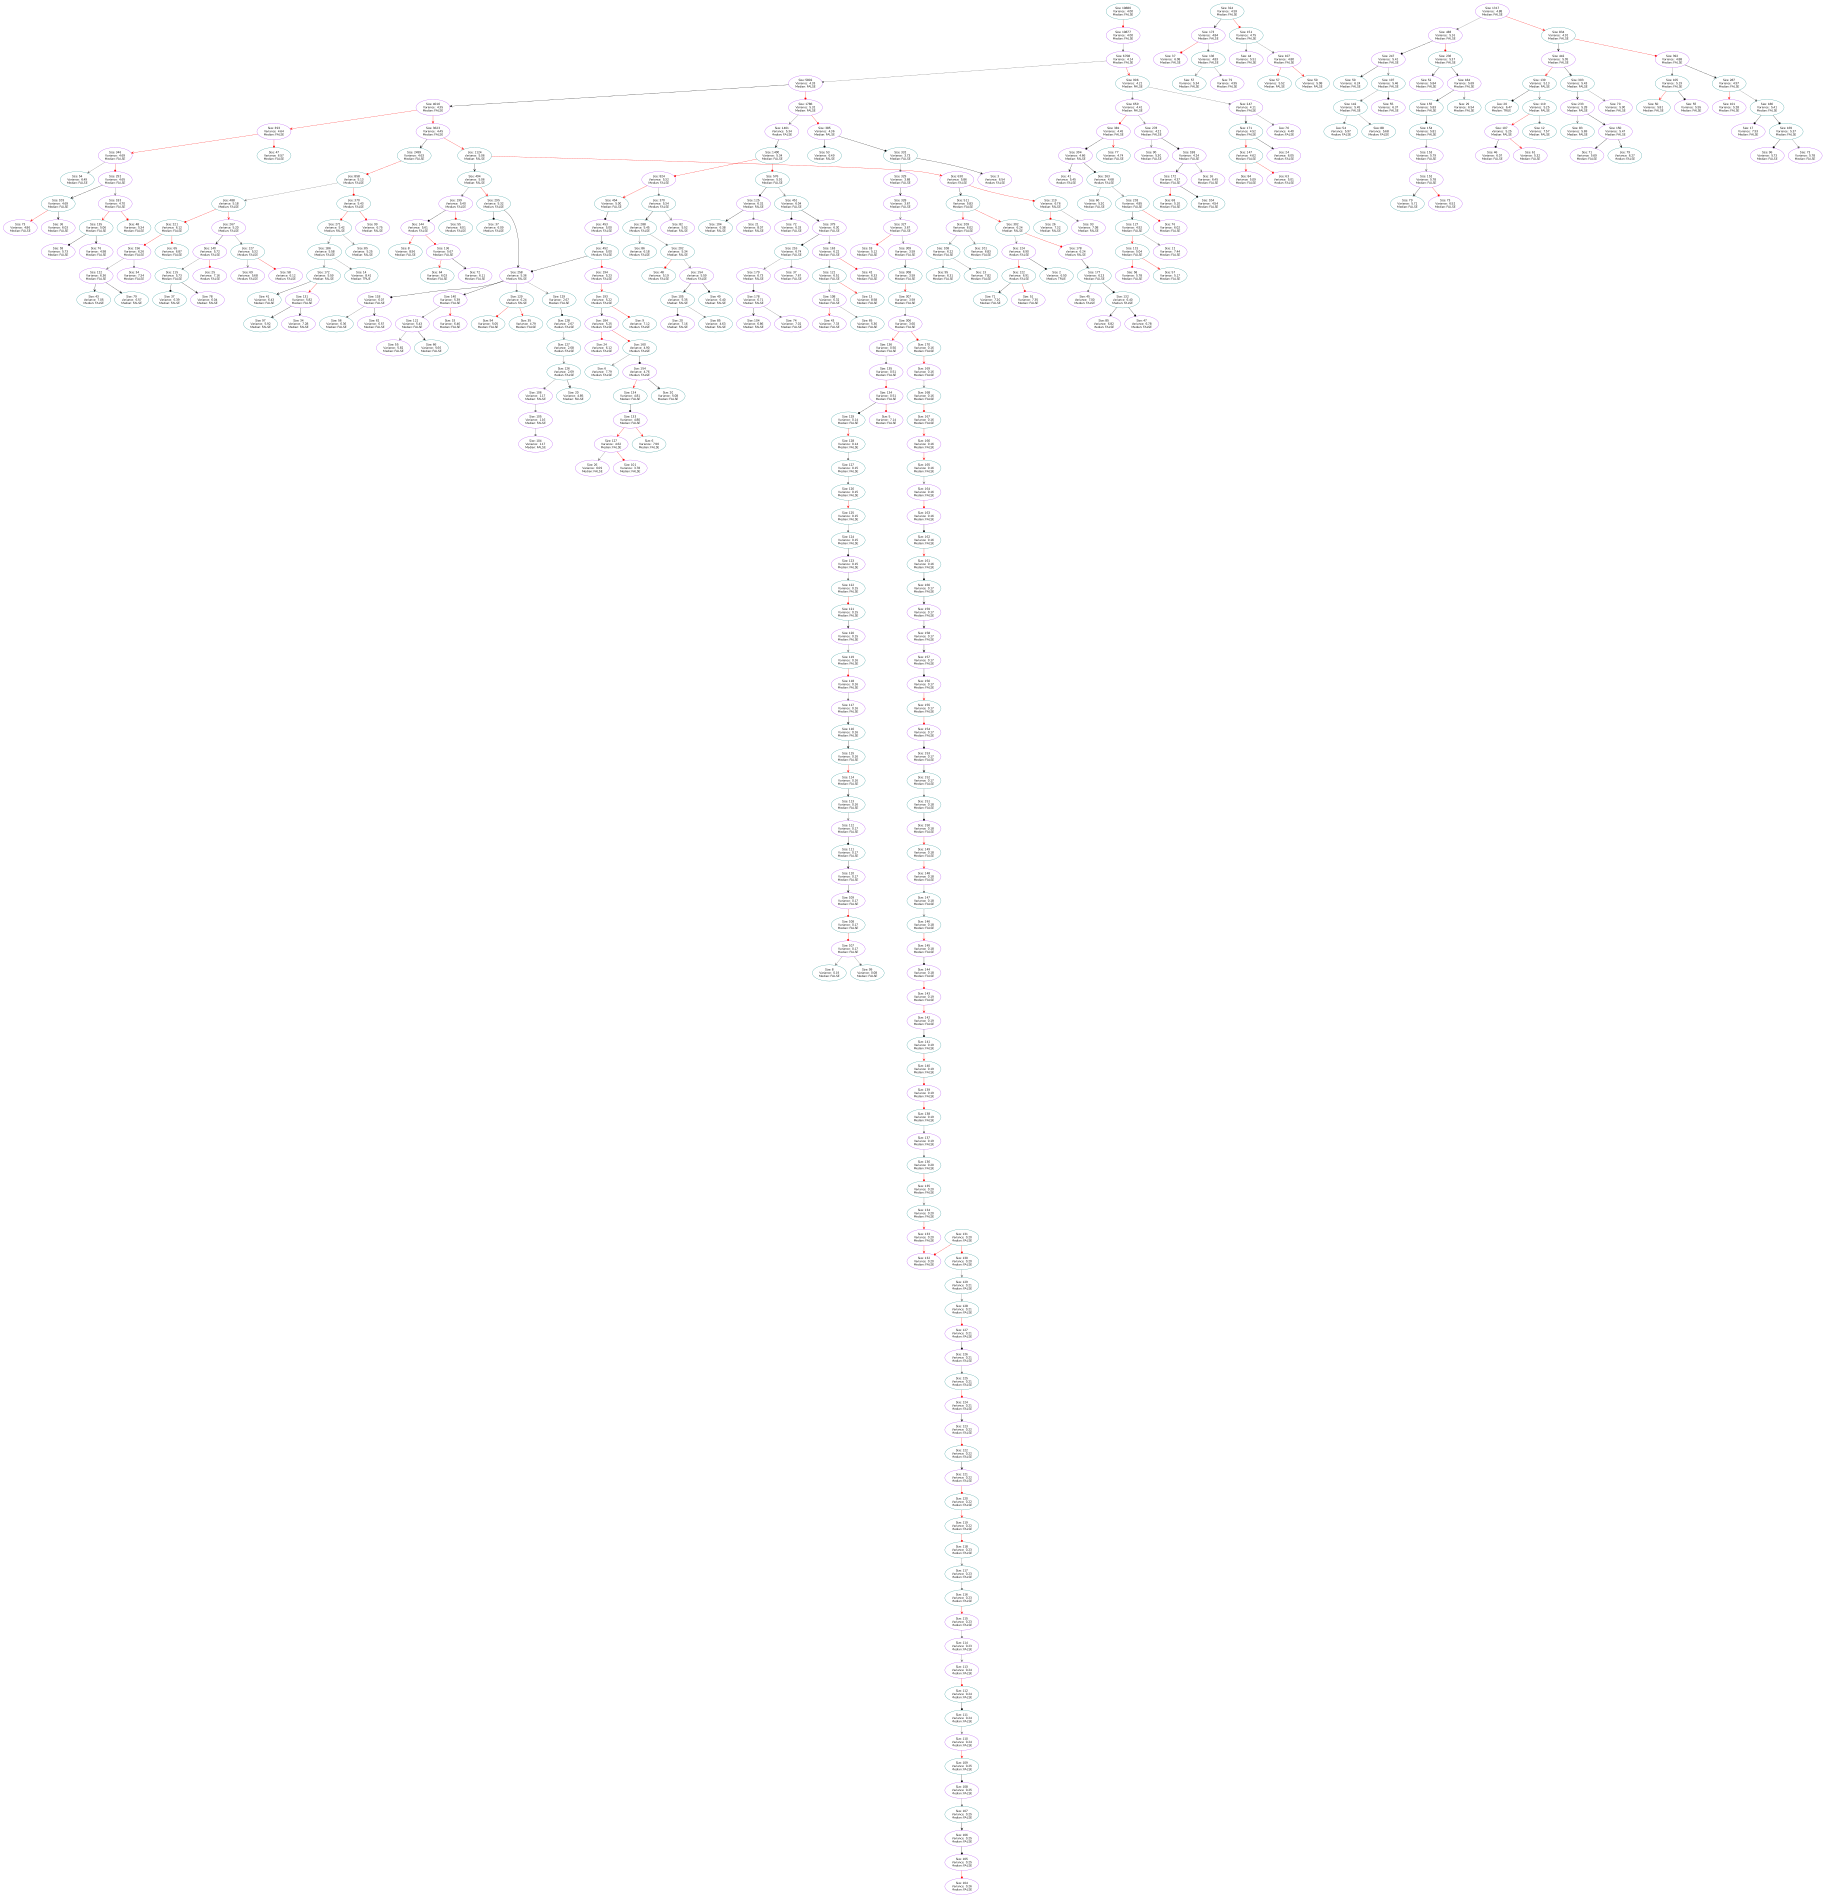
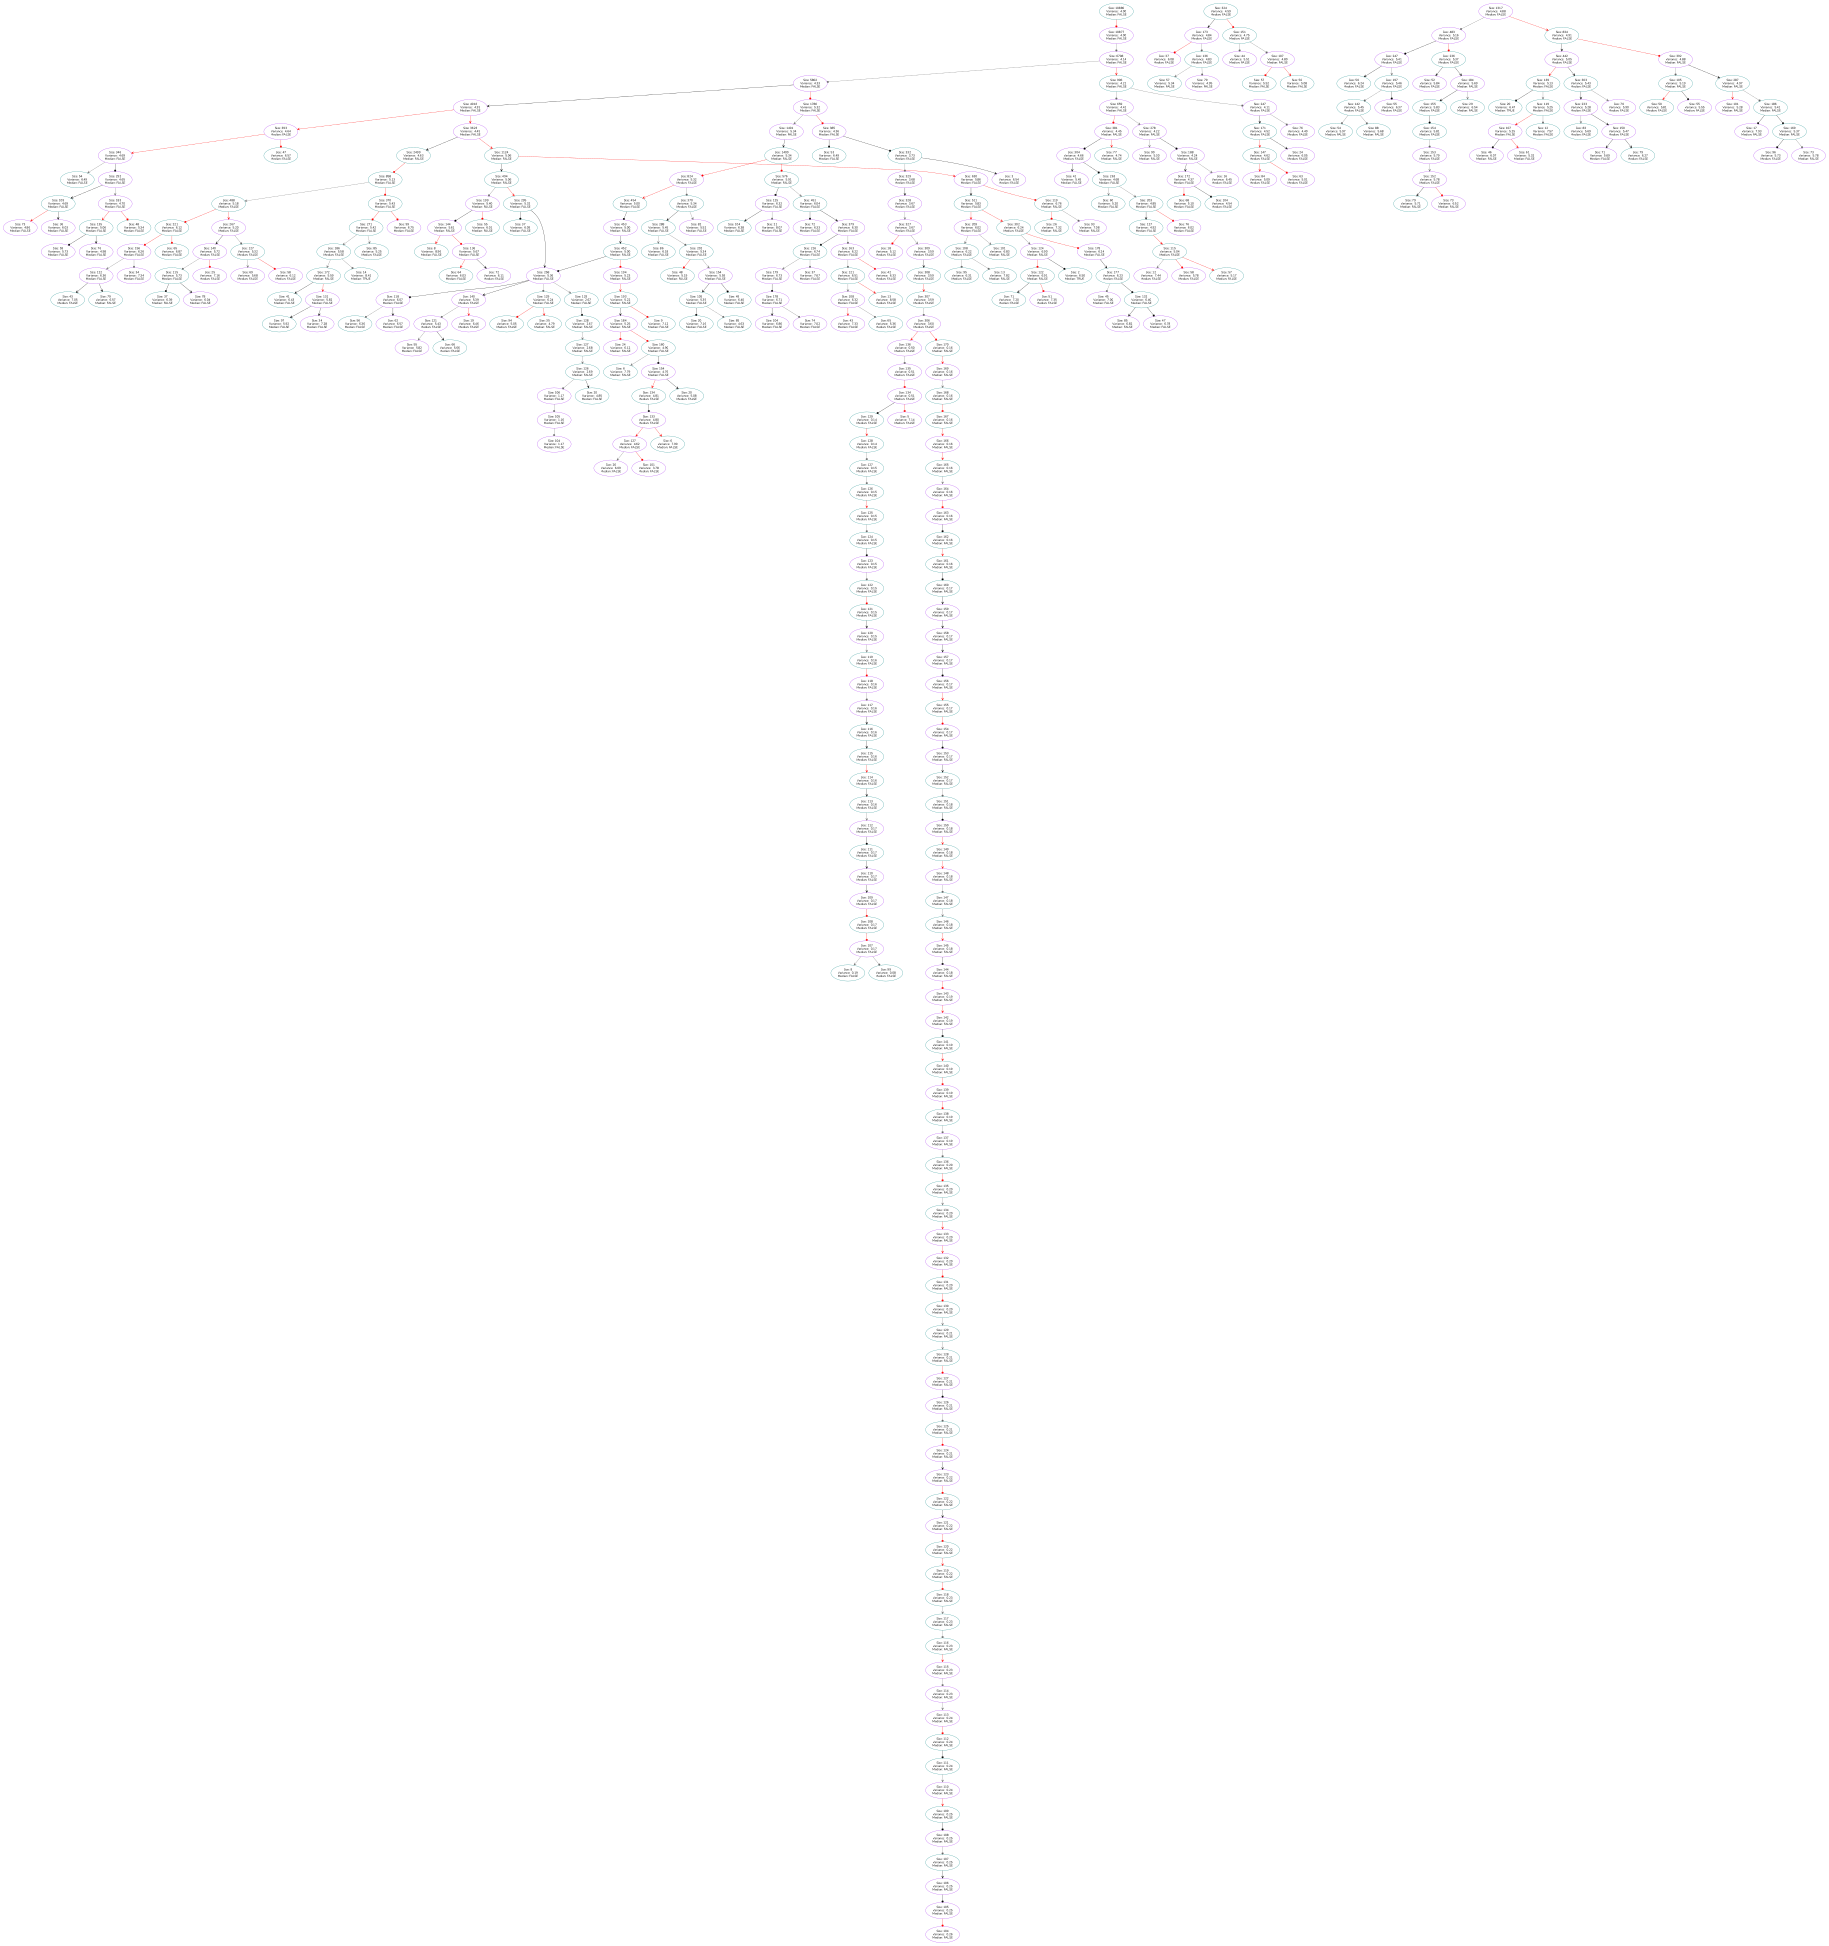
(115, 167) -> (115, 167)
(1150, 239) -> (1161, 263)
(678, 324) -> (696, 324)
(944, 1249) -> (943, 1273)
